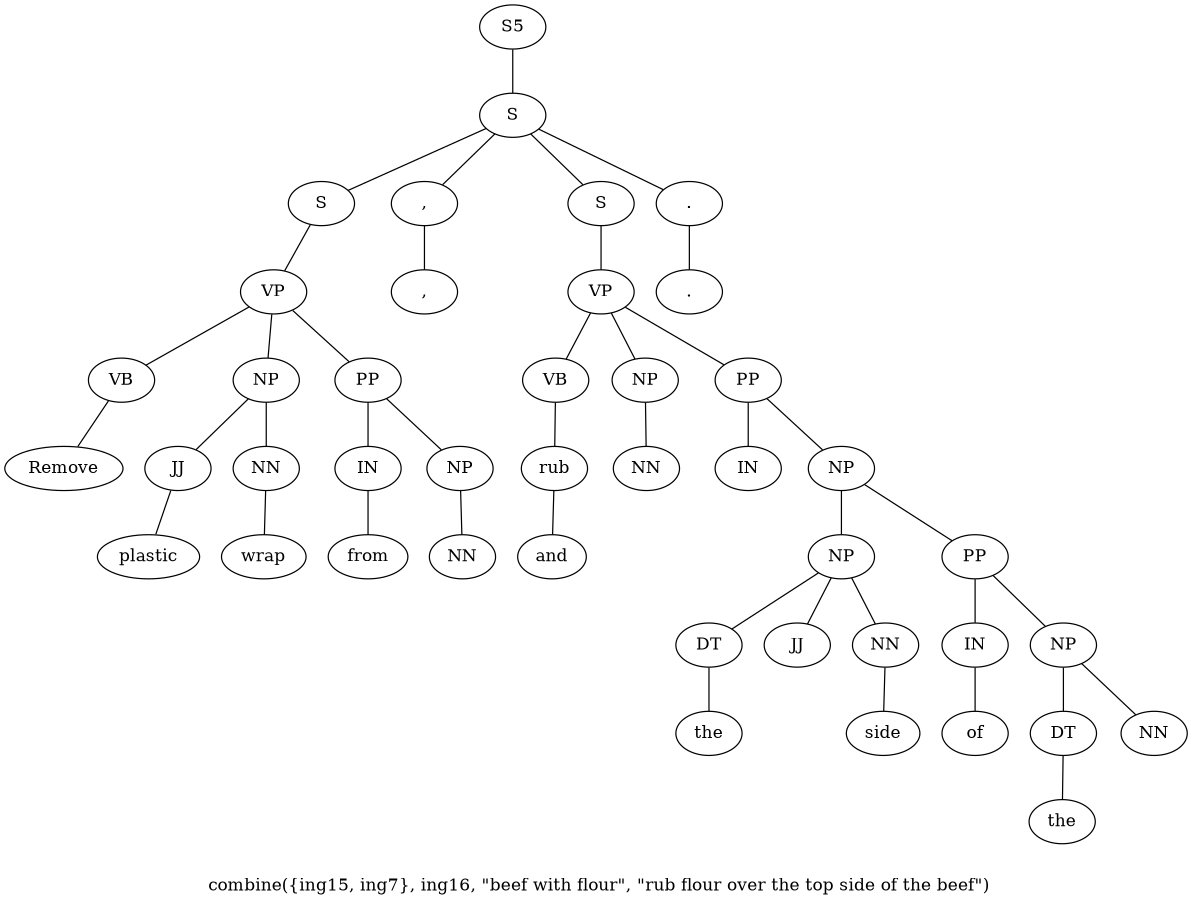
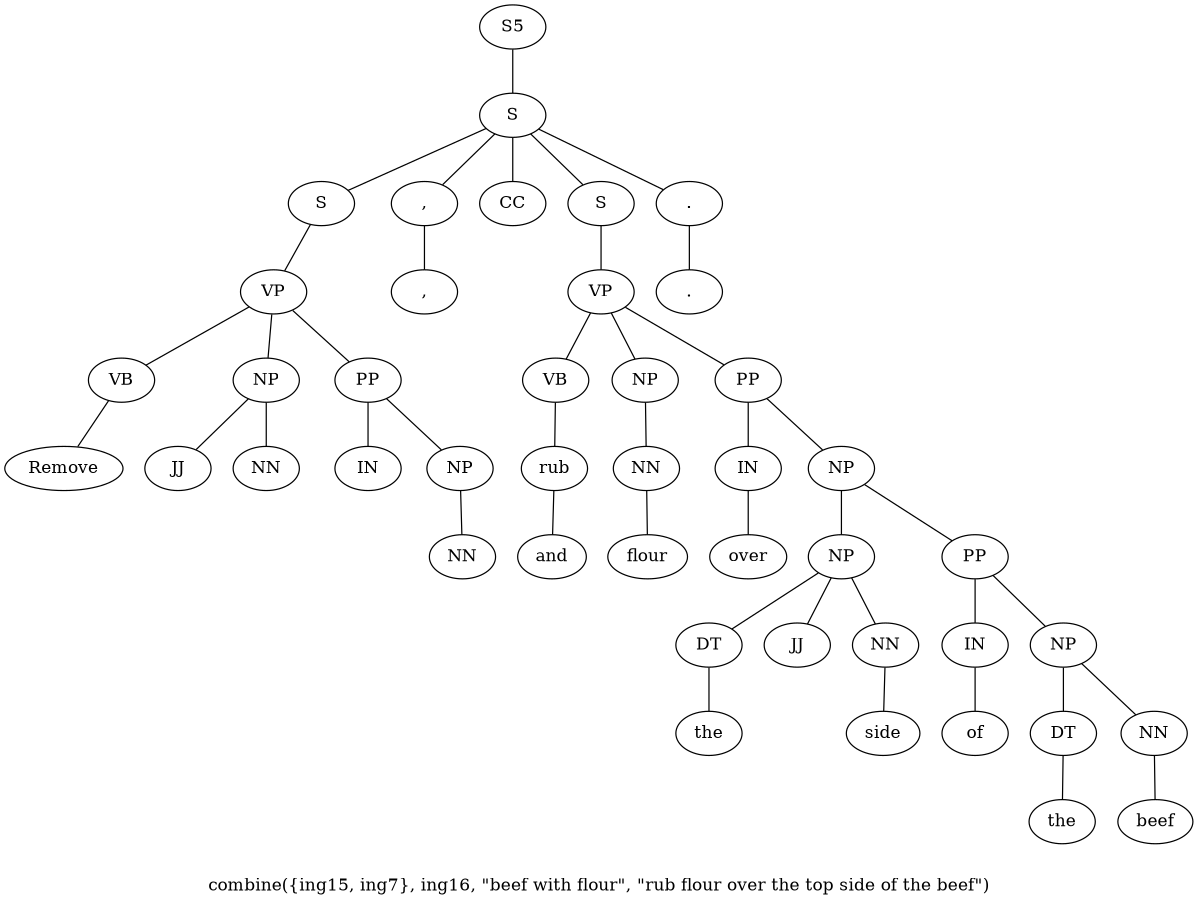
none -> (513, 204)
(149, 557) -> none
(264, 557) -> none
(368, 557) -> none
none -> (648, 557)
none -> (748, 557)
none -> (1155, 822)
